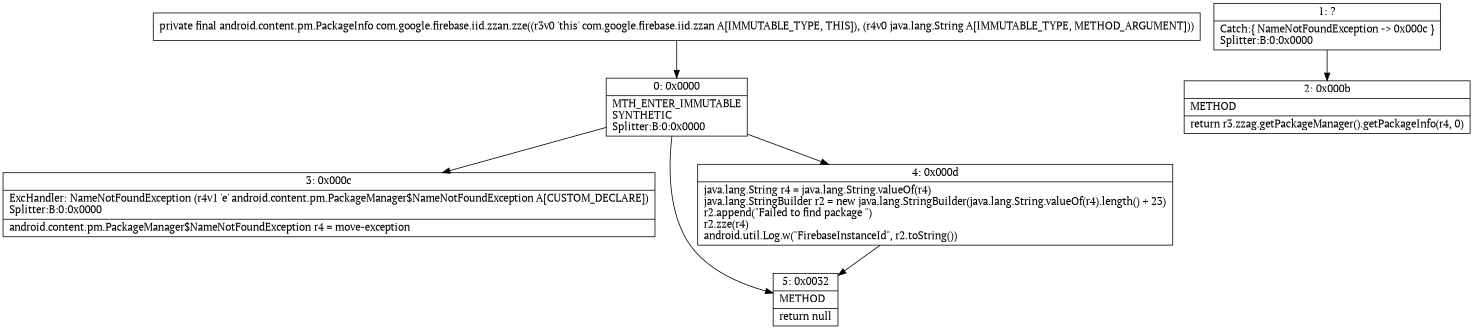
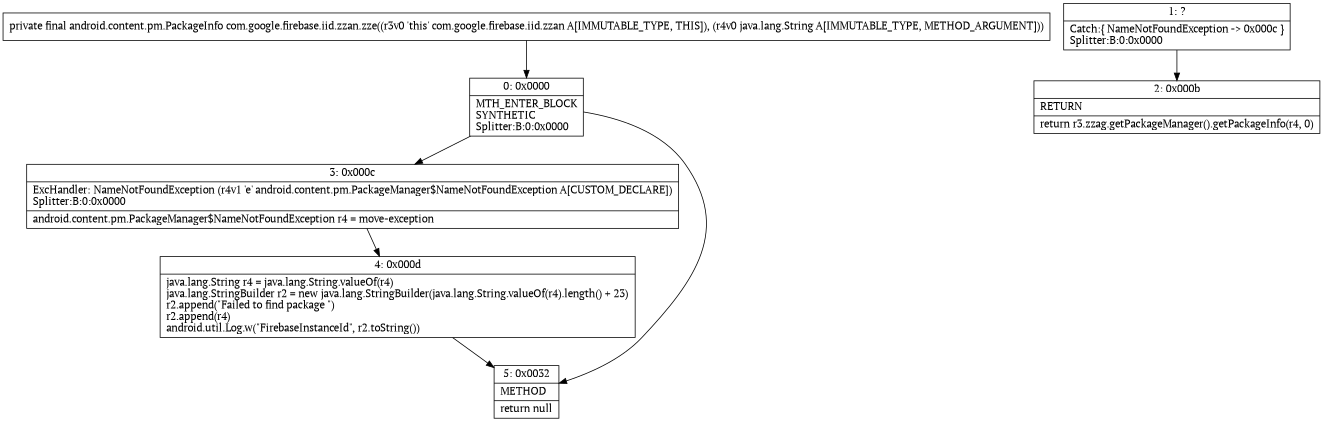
(677, 104) -> (527, 104)
(1214, 107) -> (1061, 107)
(784, 148) -> (372, 239)
(726, 225) -> (199, 317)
